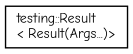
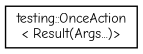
(67, 27) -> (71, 27)
